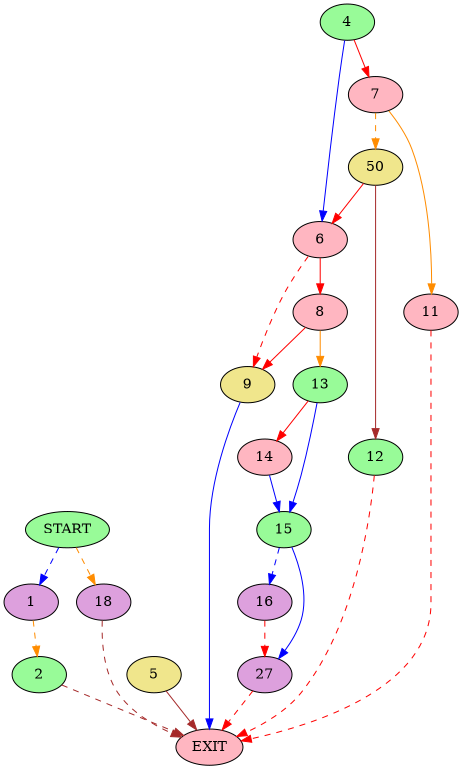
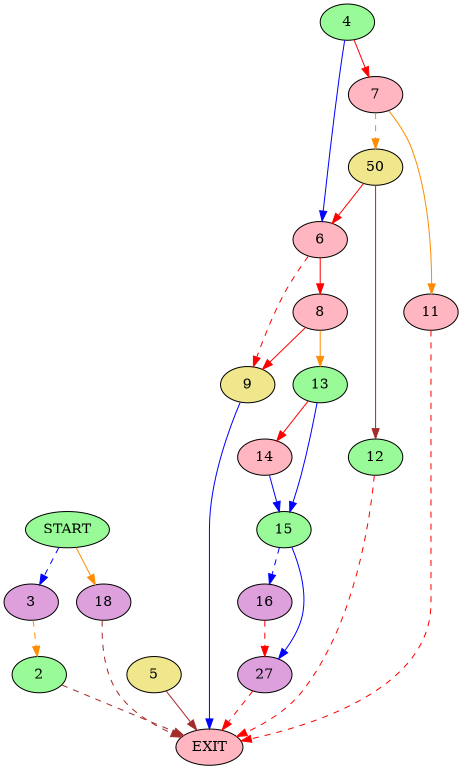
(83, 562) -> (83, 562)
(31, 602) -> (31, 602)
